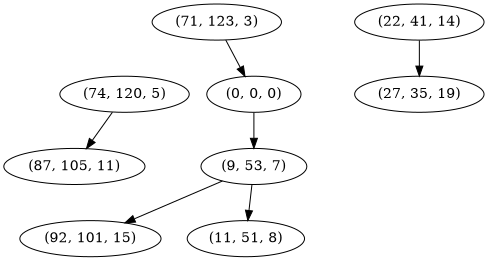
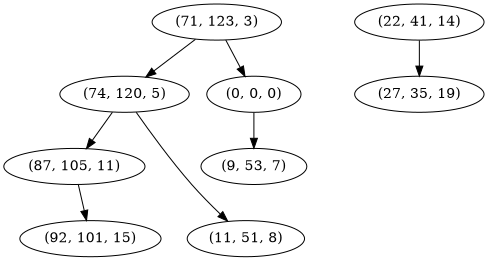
none -> (175, 55)
(250, 198) -> (176, 165)
(178, 200) -> (81, 198)
